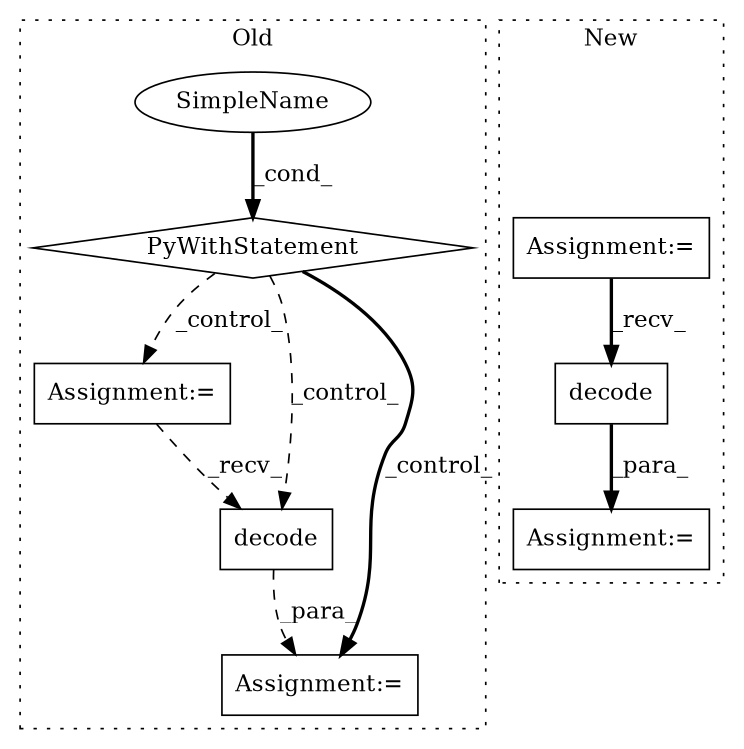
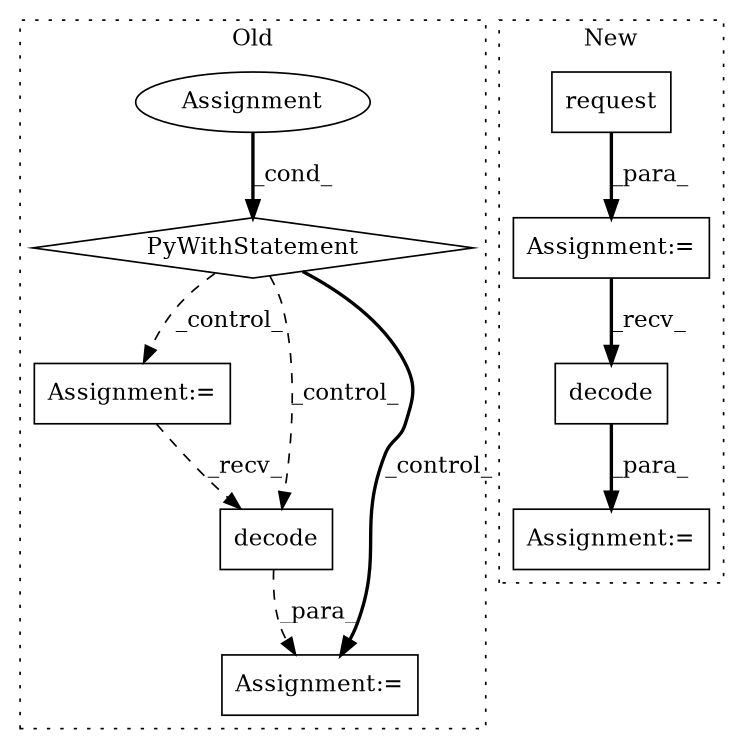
(253, 102) -> (253, 102)
none -> (611, 102)
